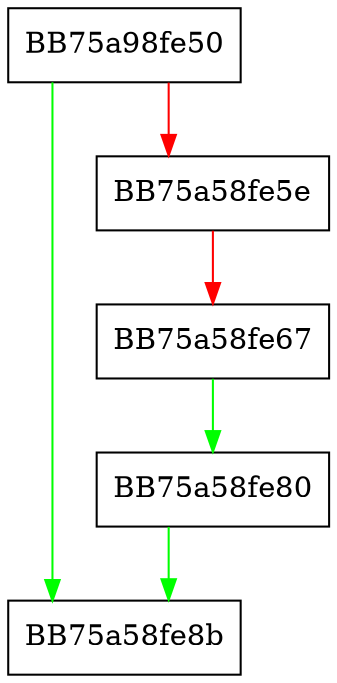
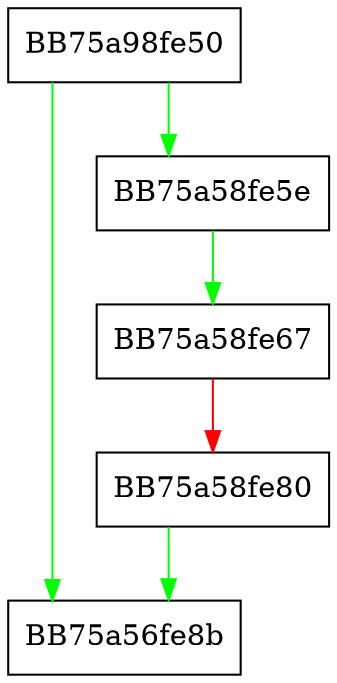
(169, 109) -> (169, 109)
(213, 257) -> (213, 257)
(213, 405) -> (213, 405)
(124, 638) -> (124, 638)
